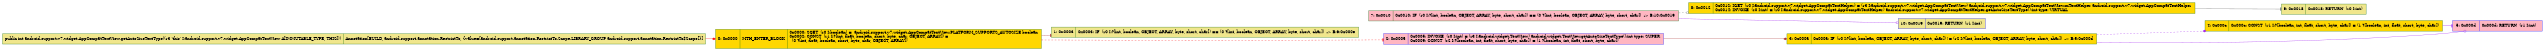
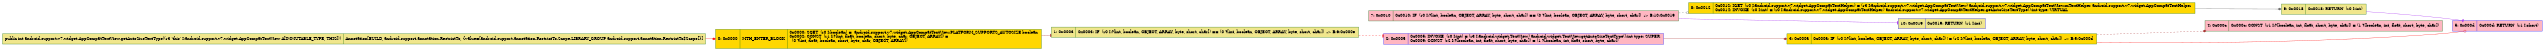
(2237, 9) -> (2237, 9)
(1788, 21) -> (1788, 21)
(2324, 26) -> (2324, 26)
(2447, 26) -> (2414, 15)
(2510, 26) -> (2510, 26)
(2150, 33) -> (2150, 33)
(1212, 40) -> (1370, 36)
(2280, 41) -> (2280, 41)
